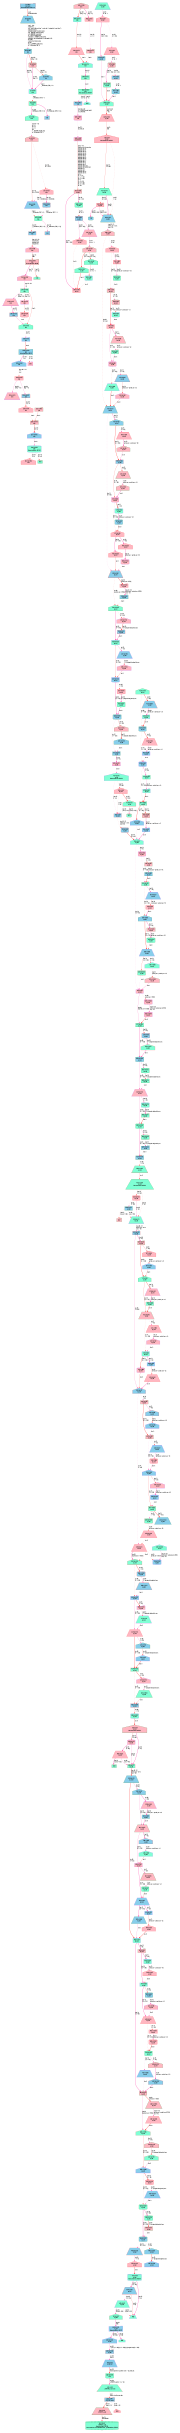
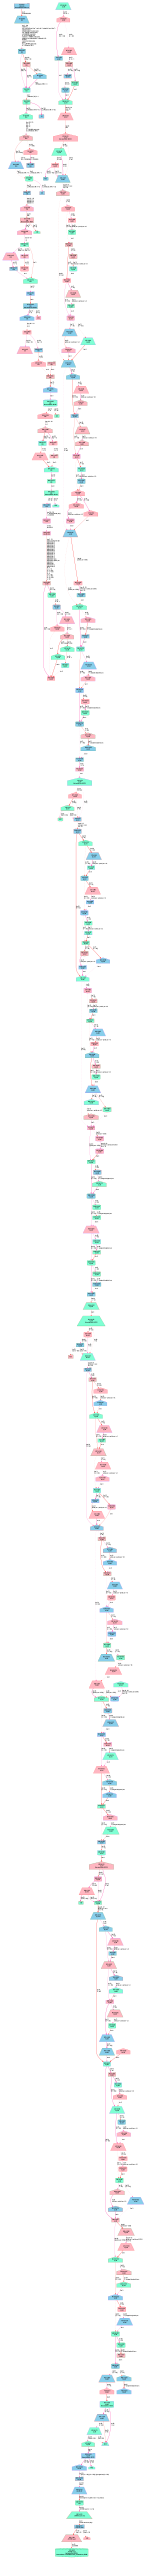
none -> (45, 422)
none -> (81, 837)
(148, 1913) -> none
(144, 1985) -> (117, 2110)
